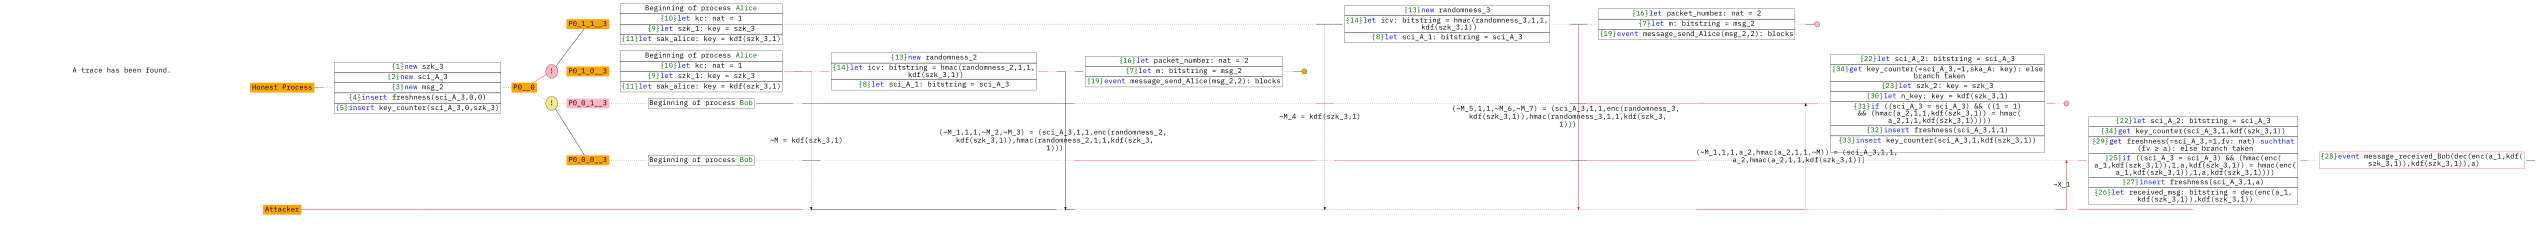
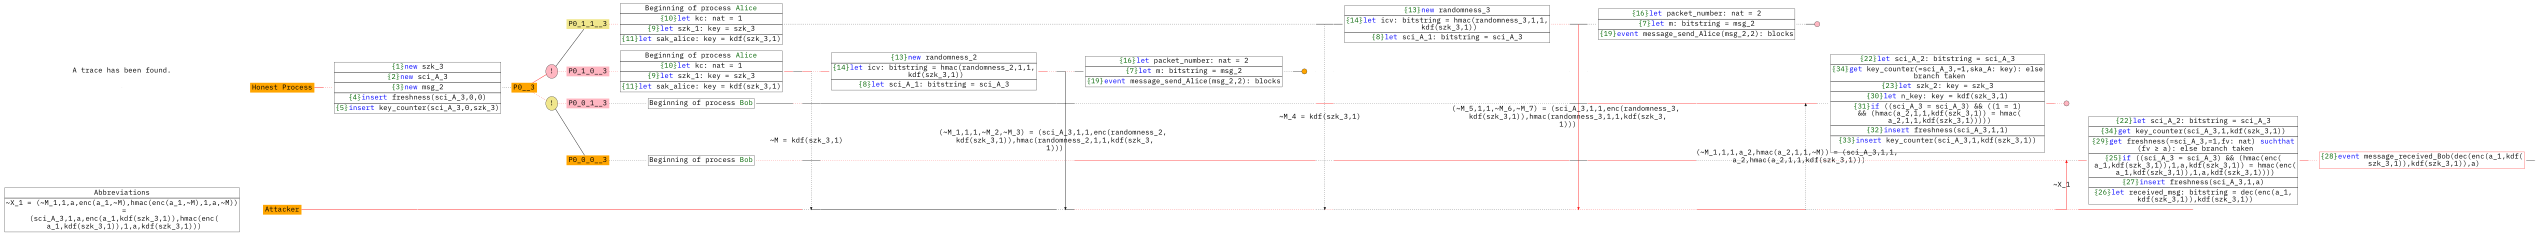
(588, 24) -> (588, 24)
(588, 71) -> (588, 71)
(524, 88) -> (524, 88)
none -> (122, 210)
